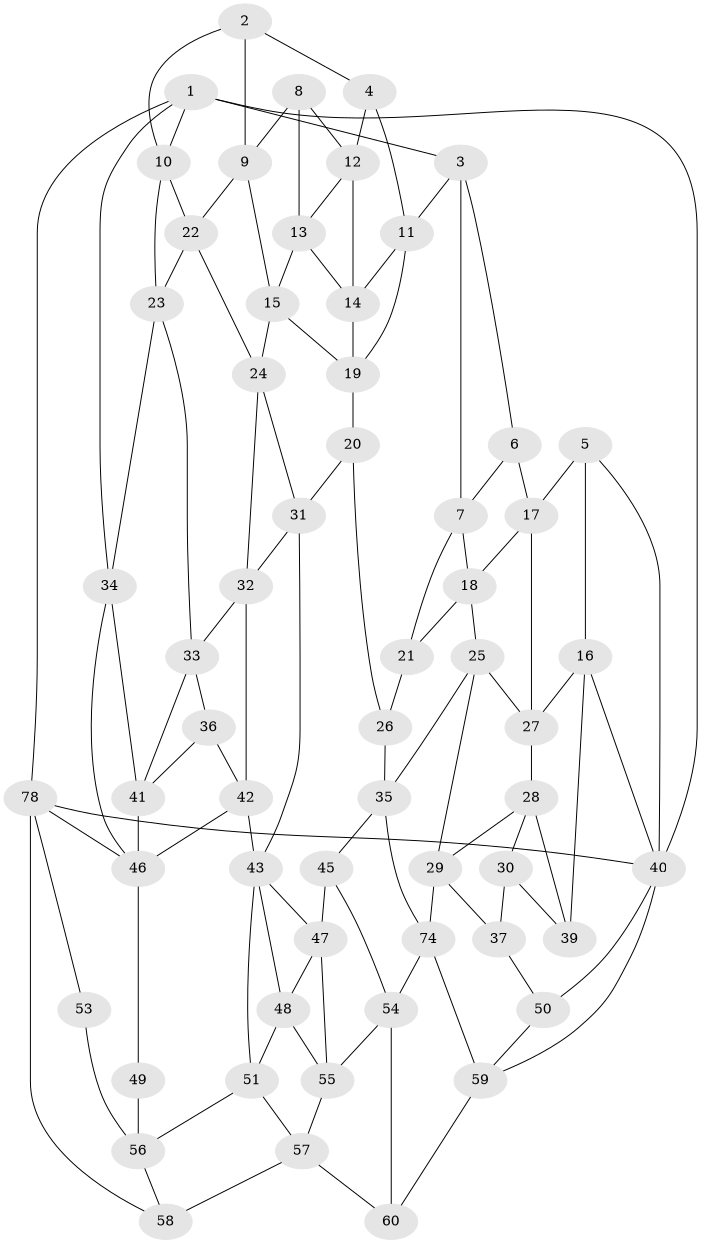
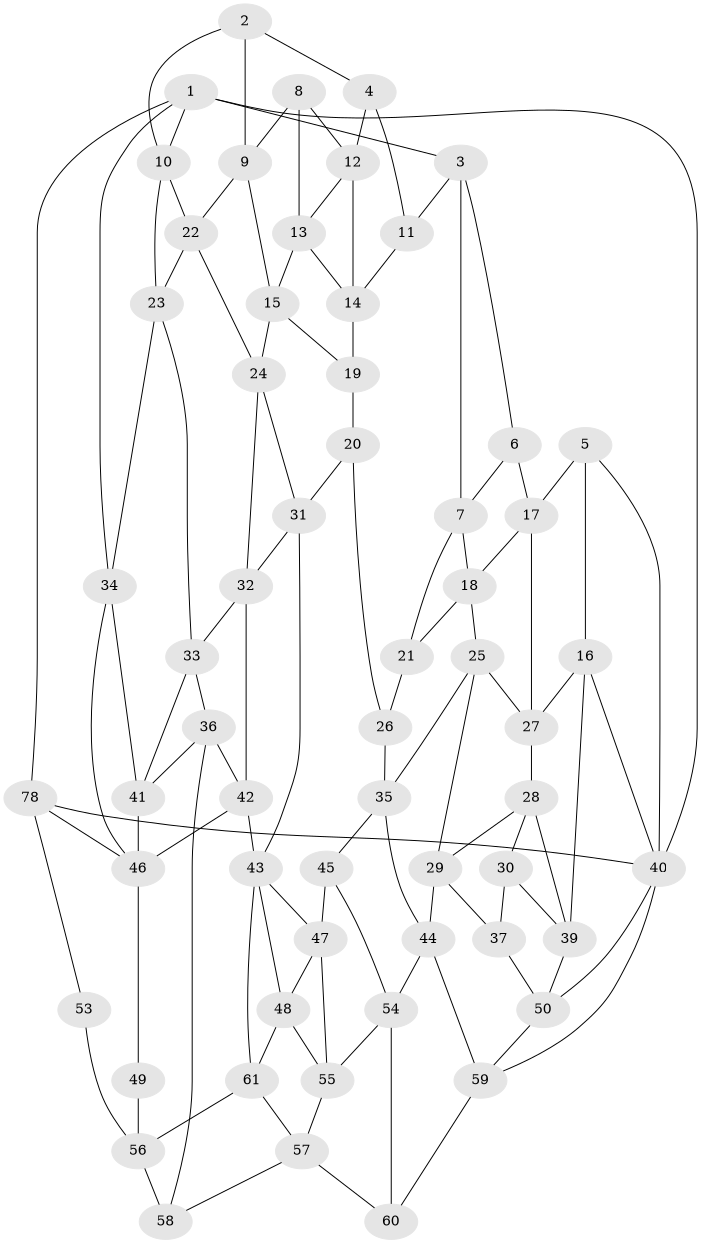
(393, 308) -> none
(429, 939) -> (429, 939)
none -> (557, 974)
(30, 1039) -> (192, 975)
(252, 1081) -> (252, 1081)
